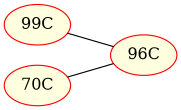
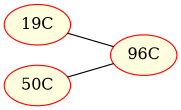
(37, 25) -> (37, 25)
(37, 86) -> (37, 86)
